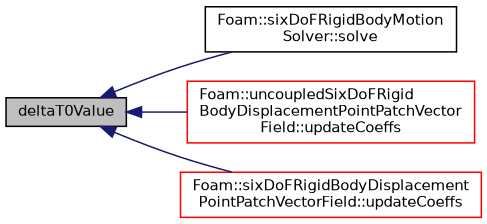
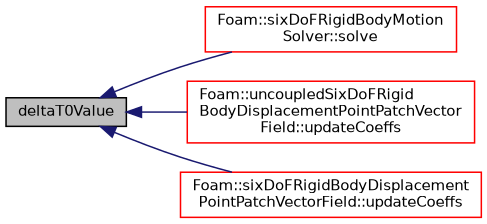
(331, 29) -> (331, 29)
